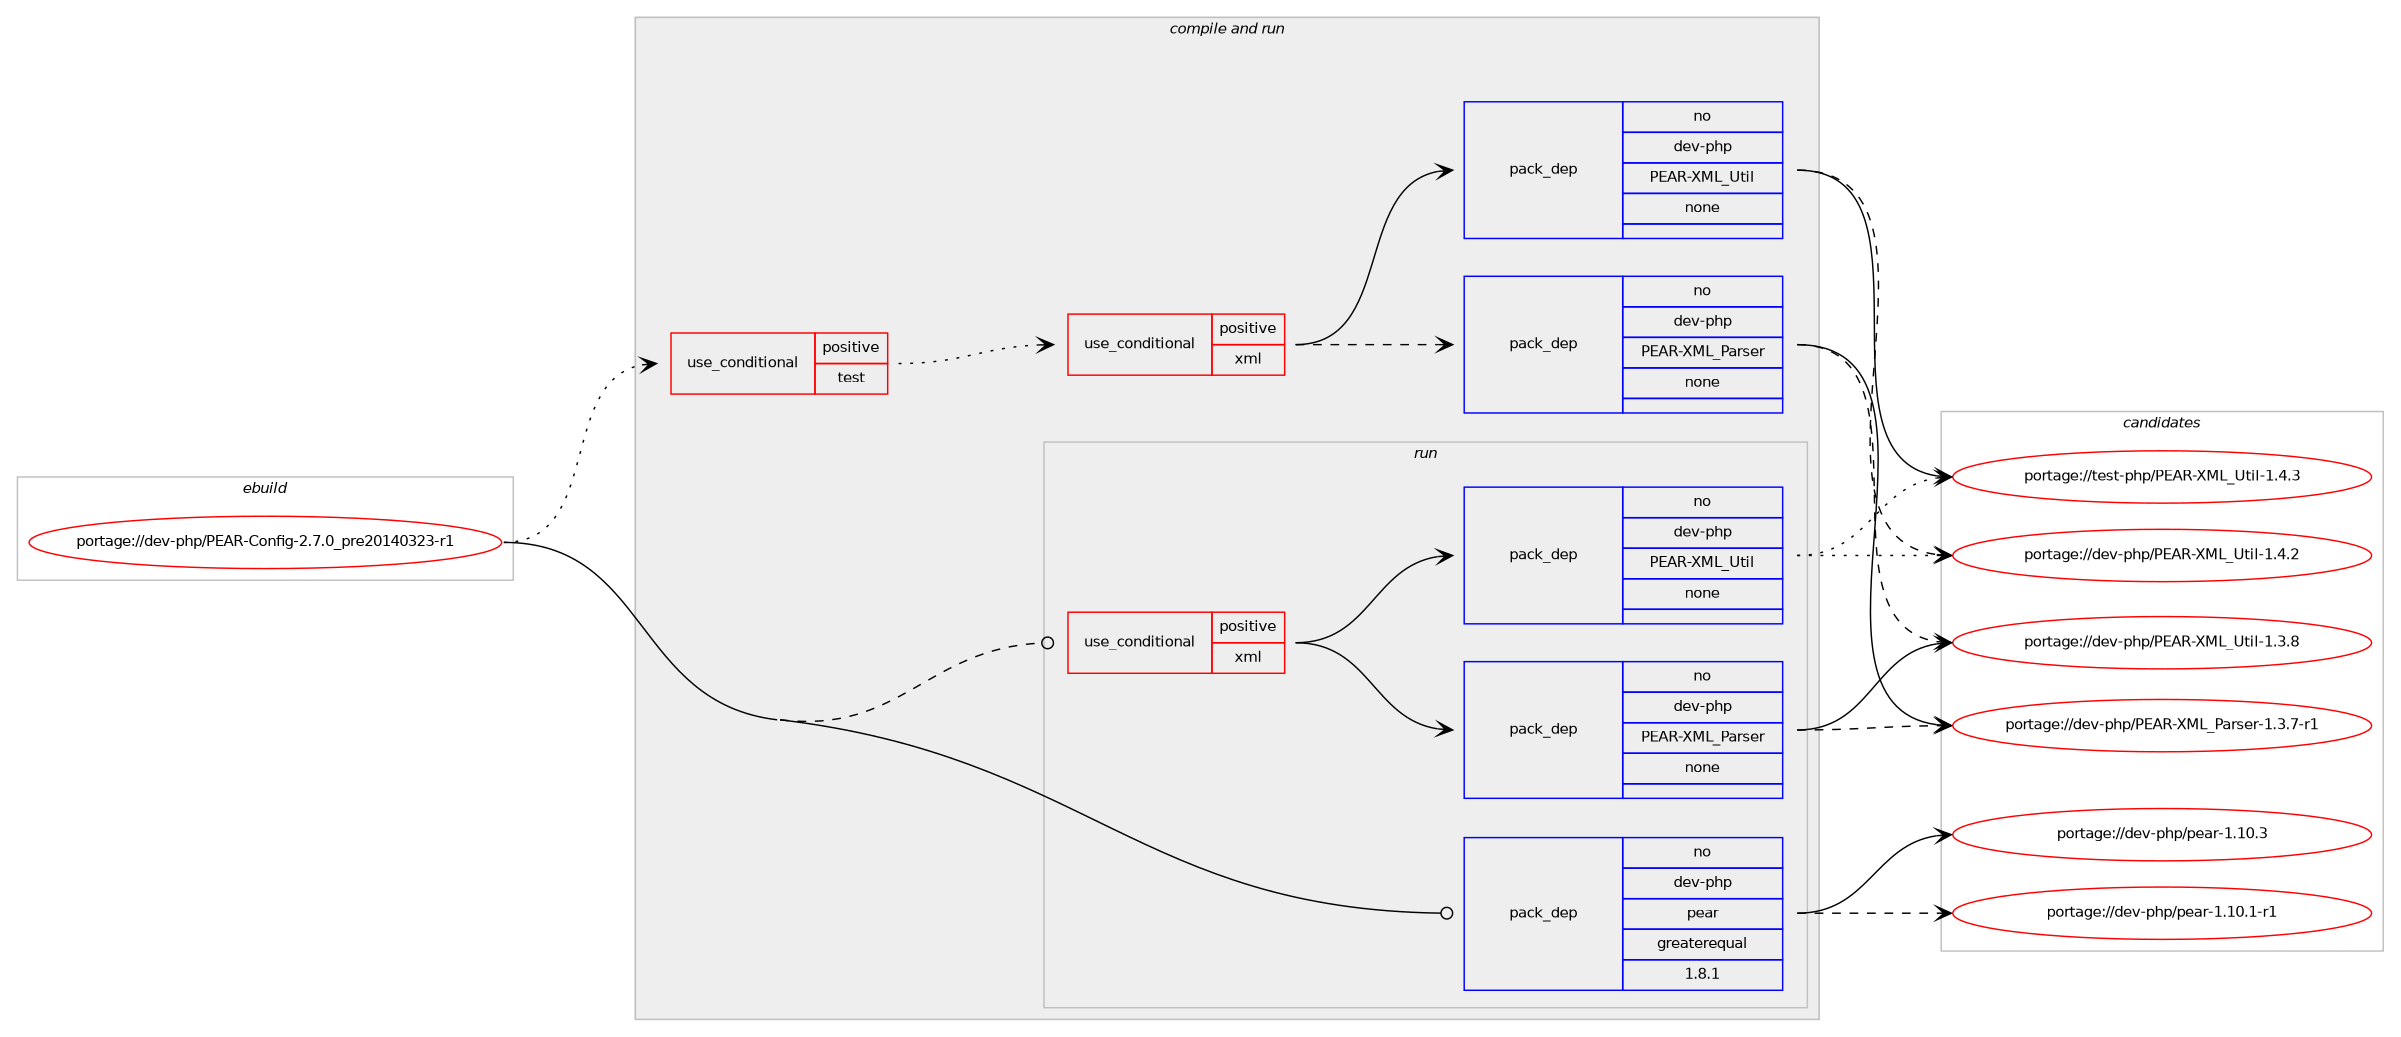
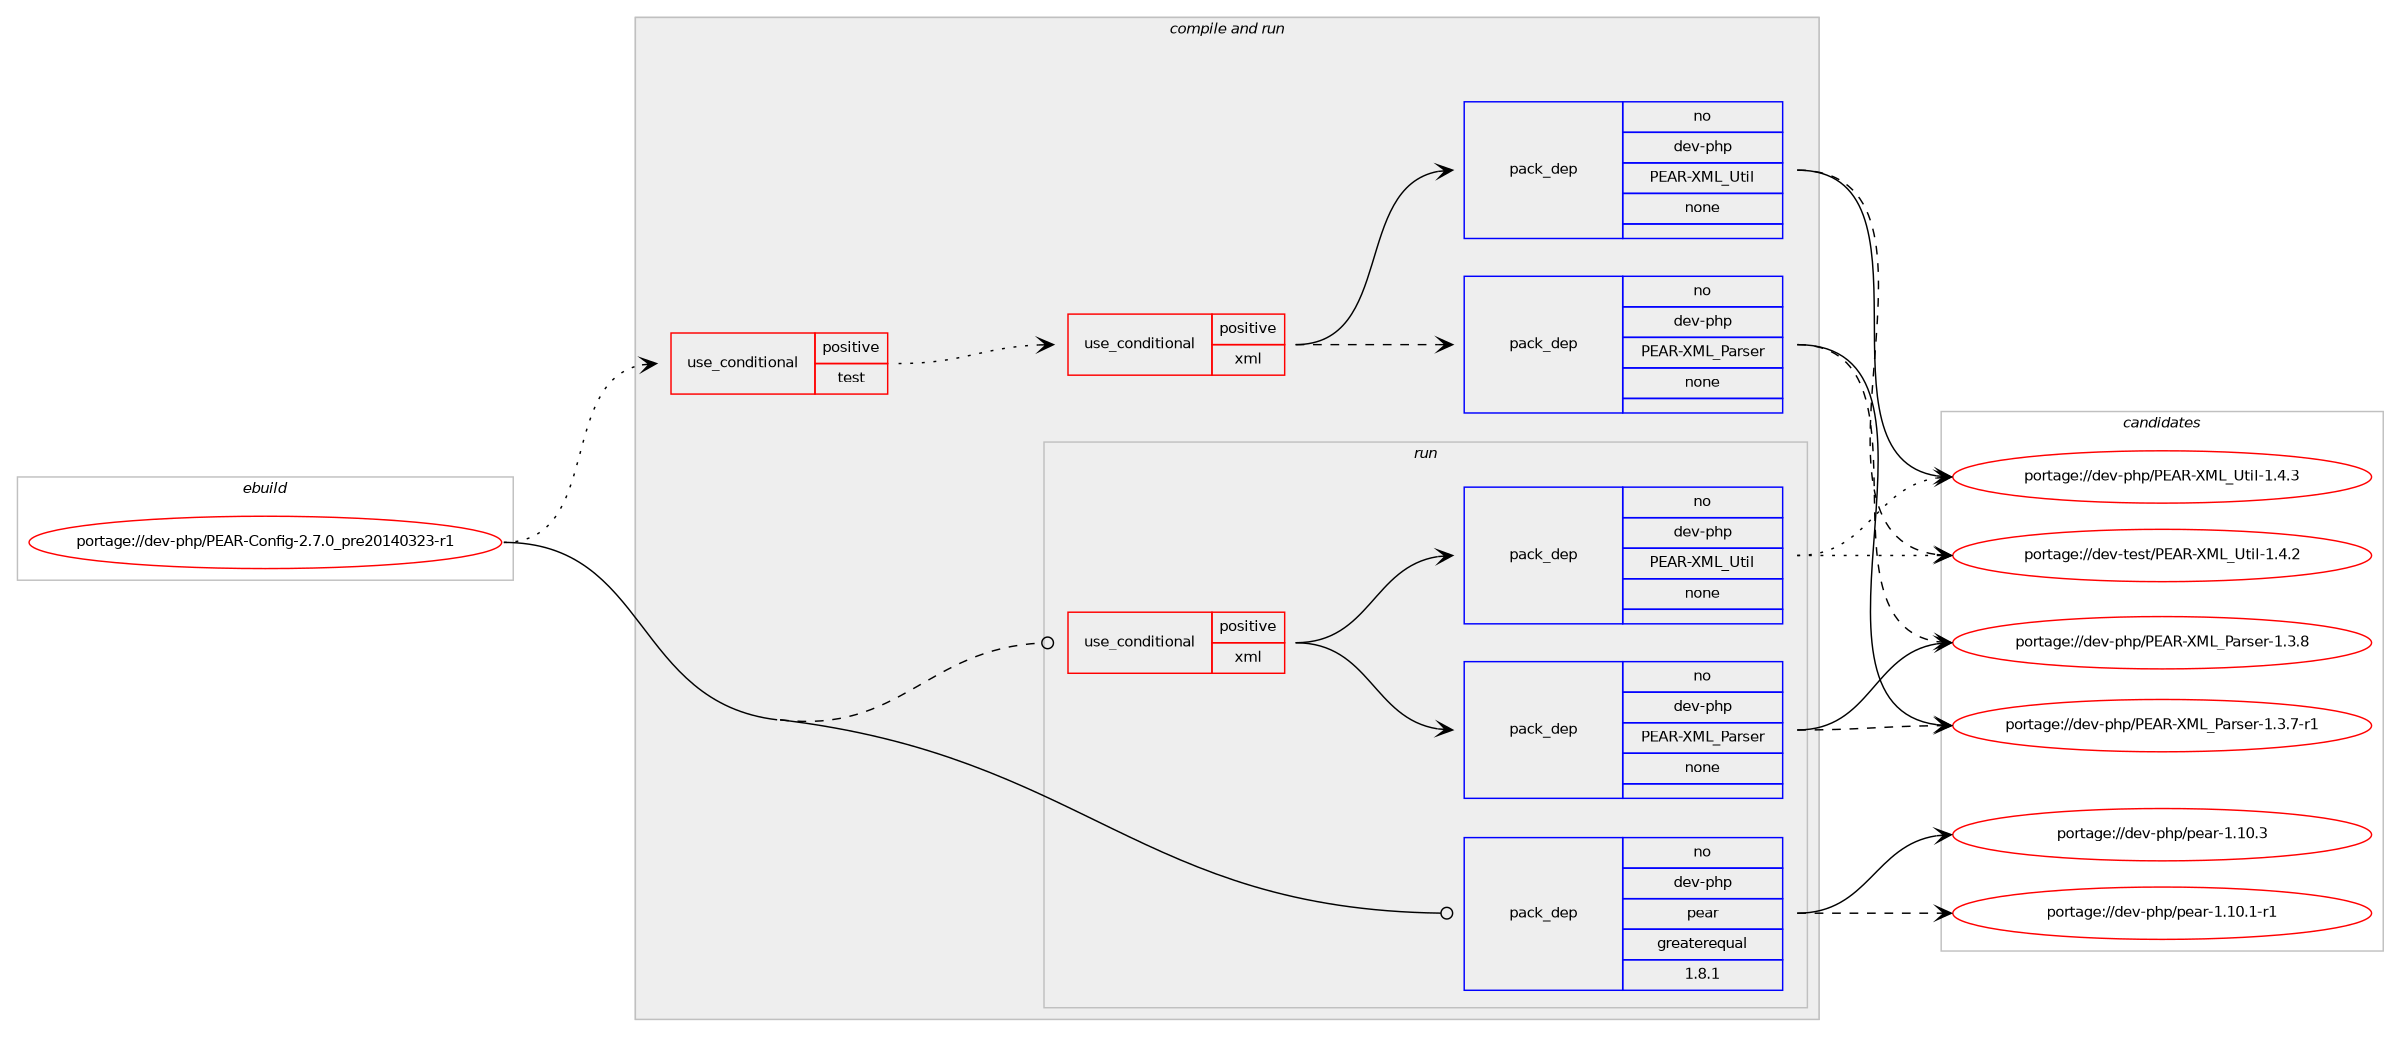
(2162, 477) -> (2162, 477)
(2162, 555) -> (2162, 555)
(2162, 643) -> (2162, 643)
